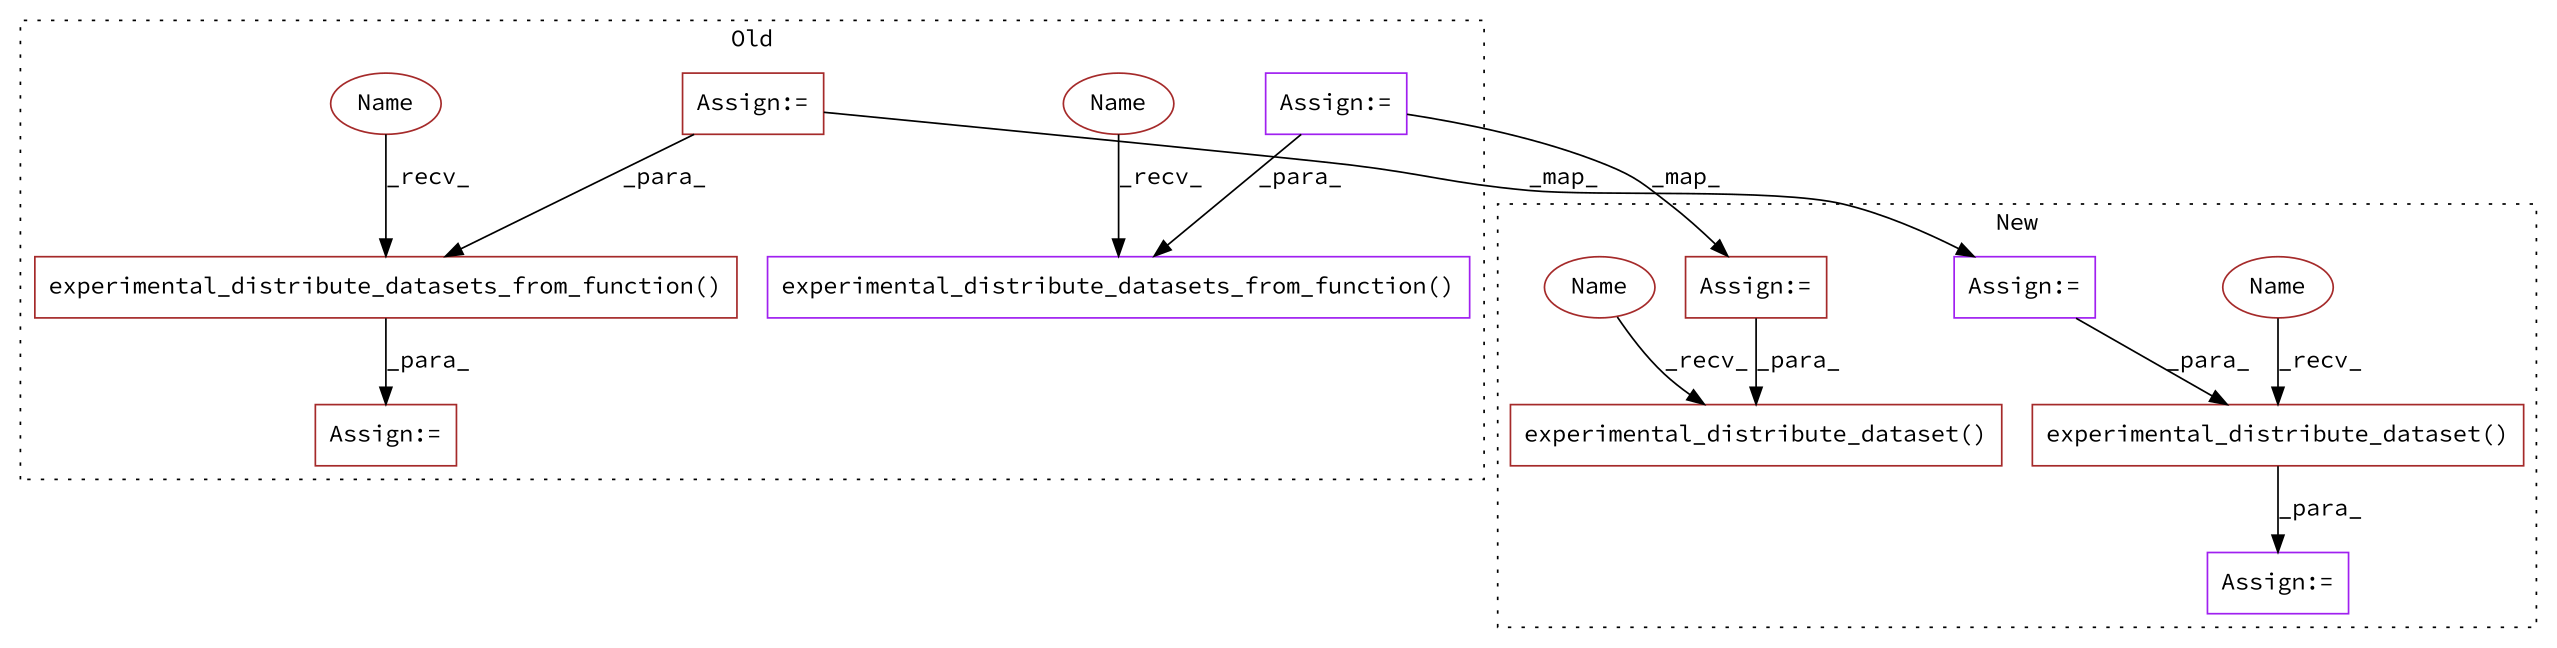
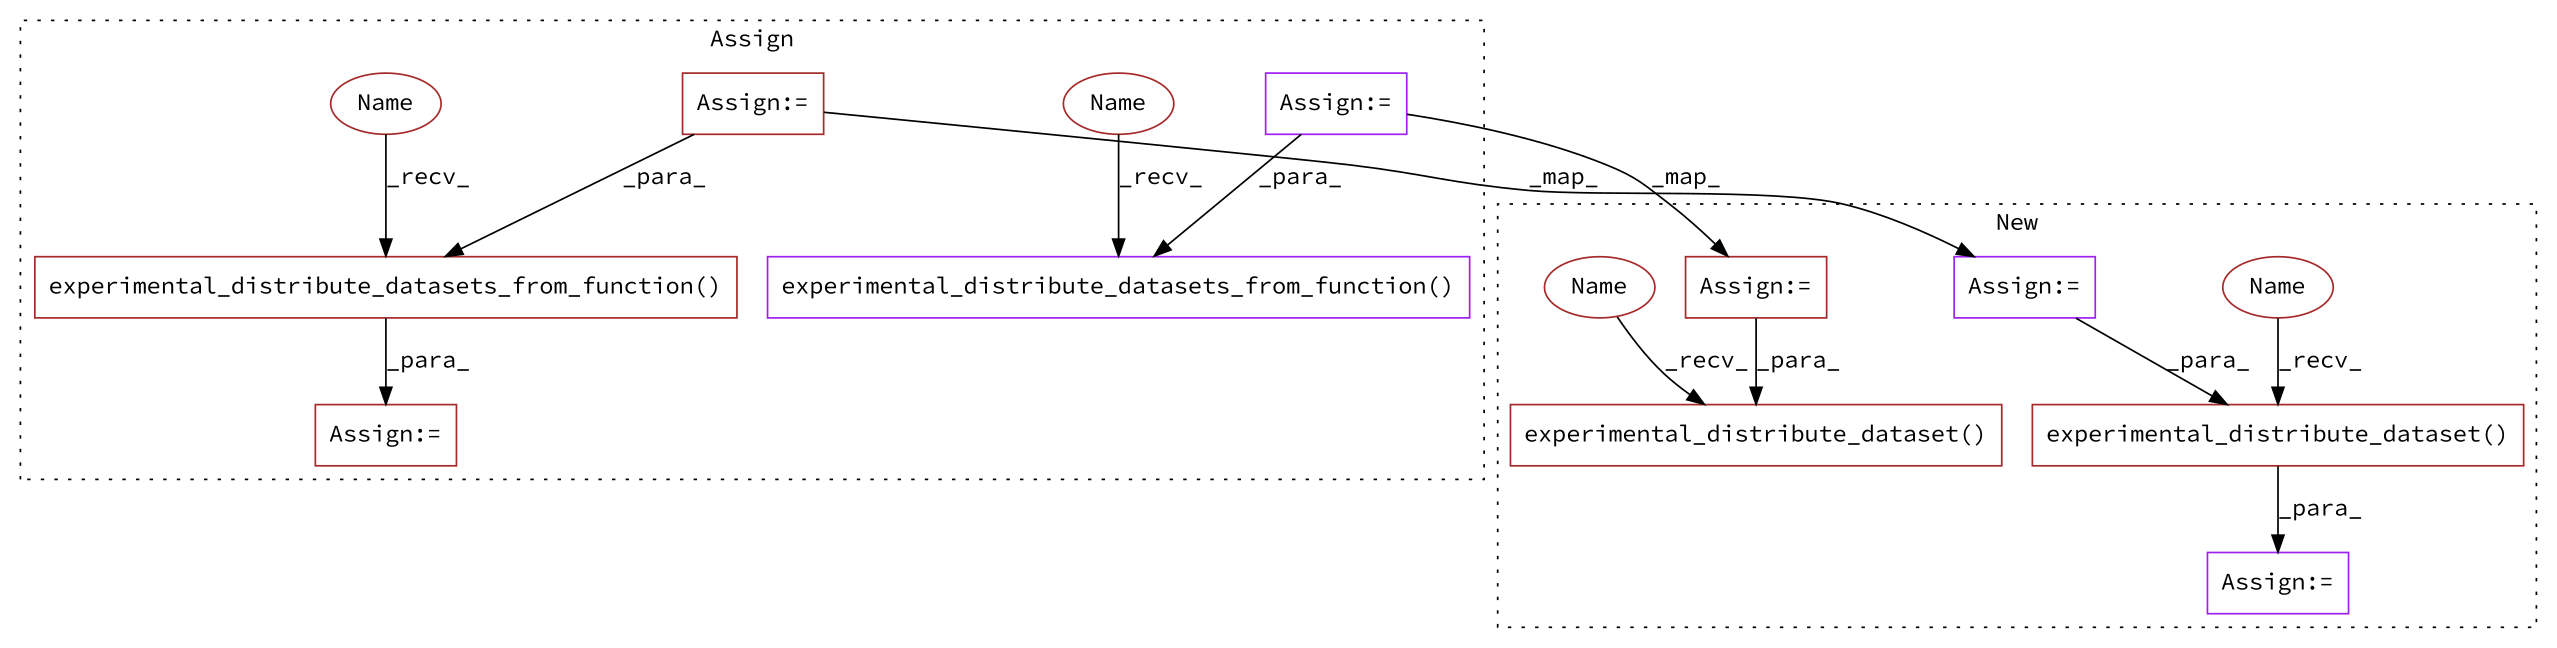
(752, 40) -> (752, 40)
